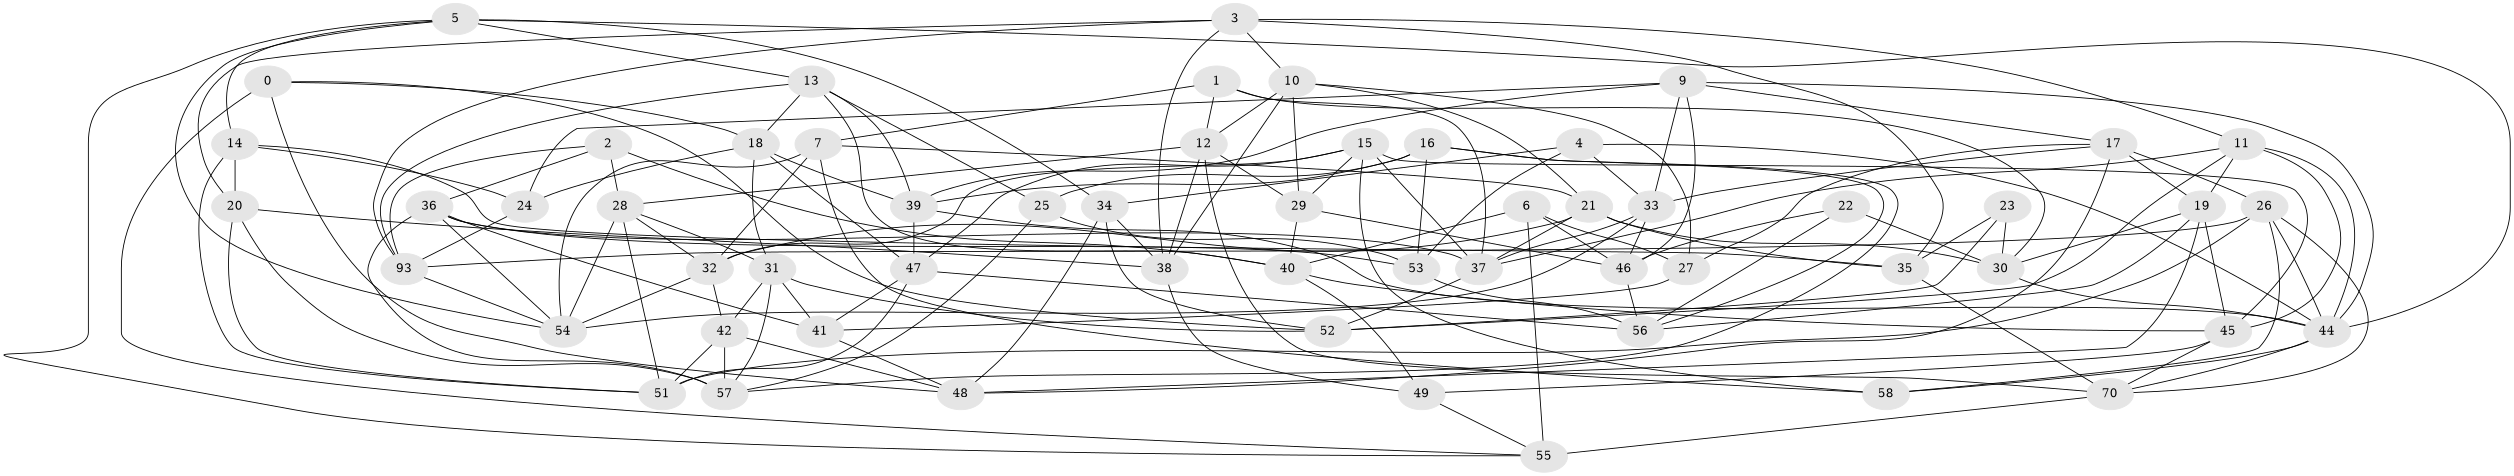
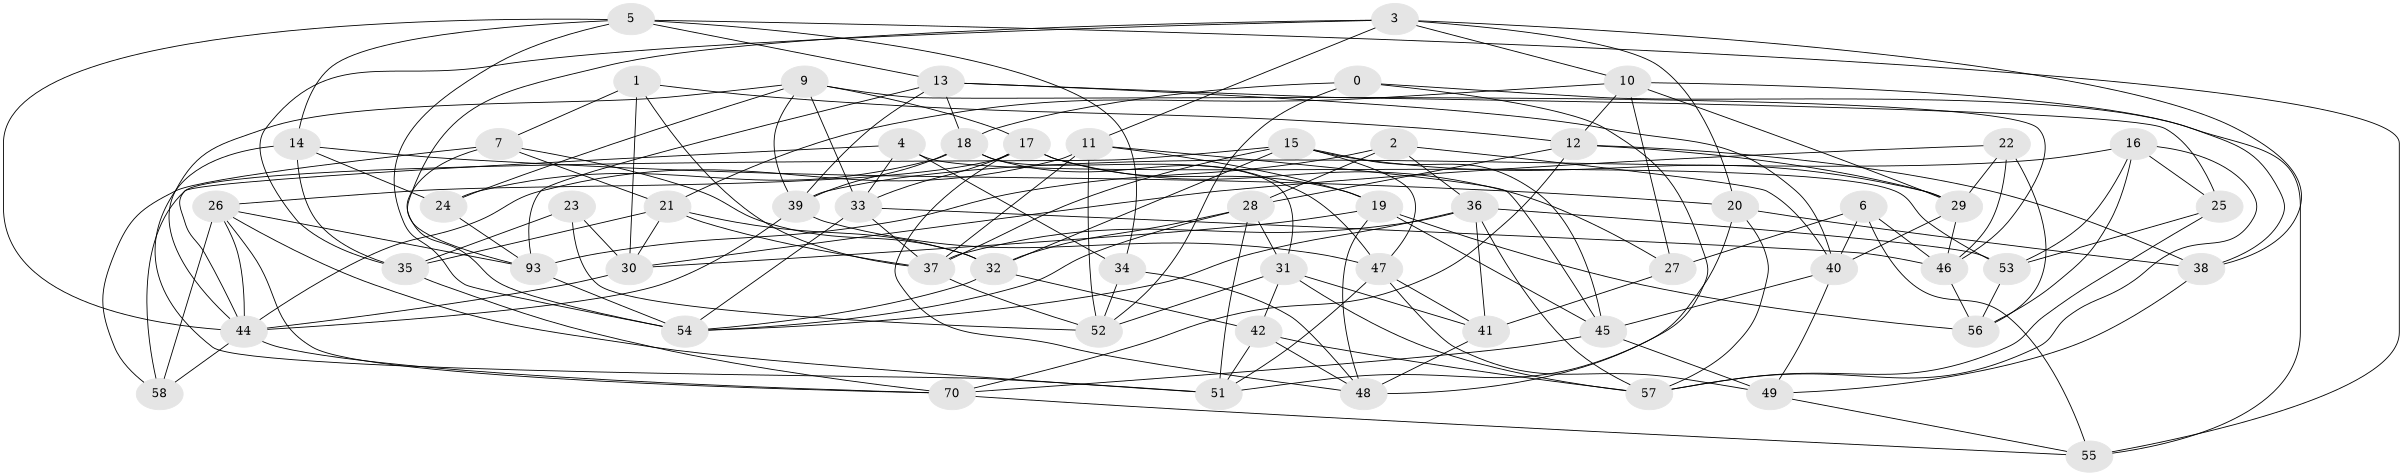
none -> (1983, 175)
(1135, 238) -> none
(1277, 300) -> (1583, 374)
